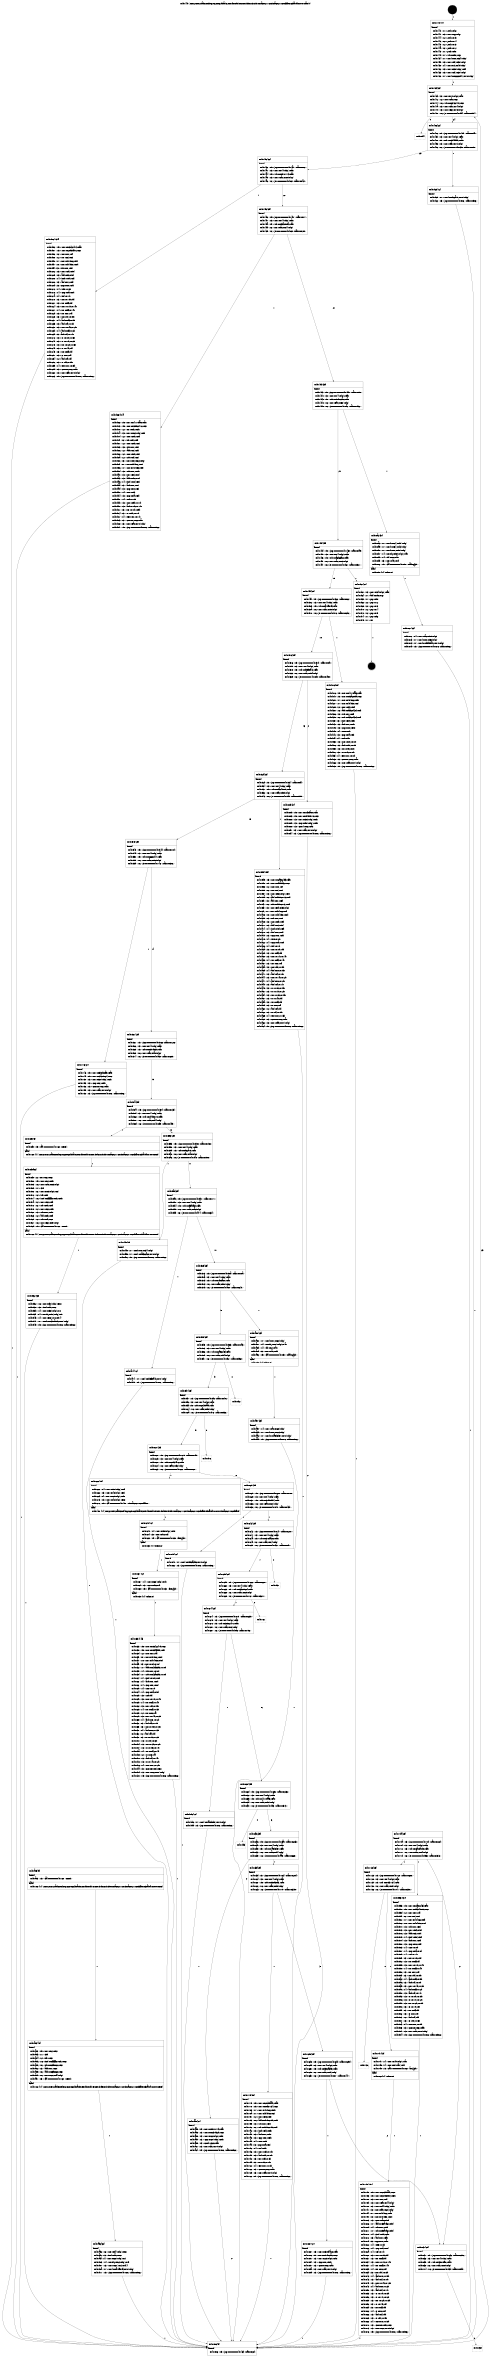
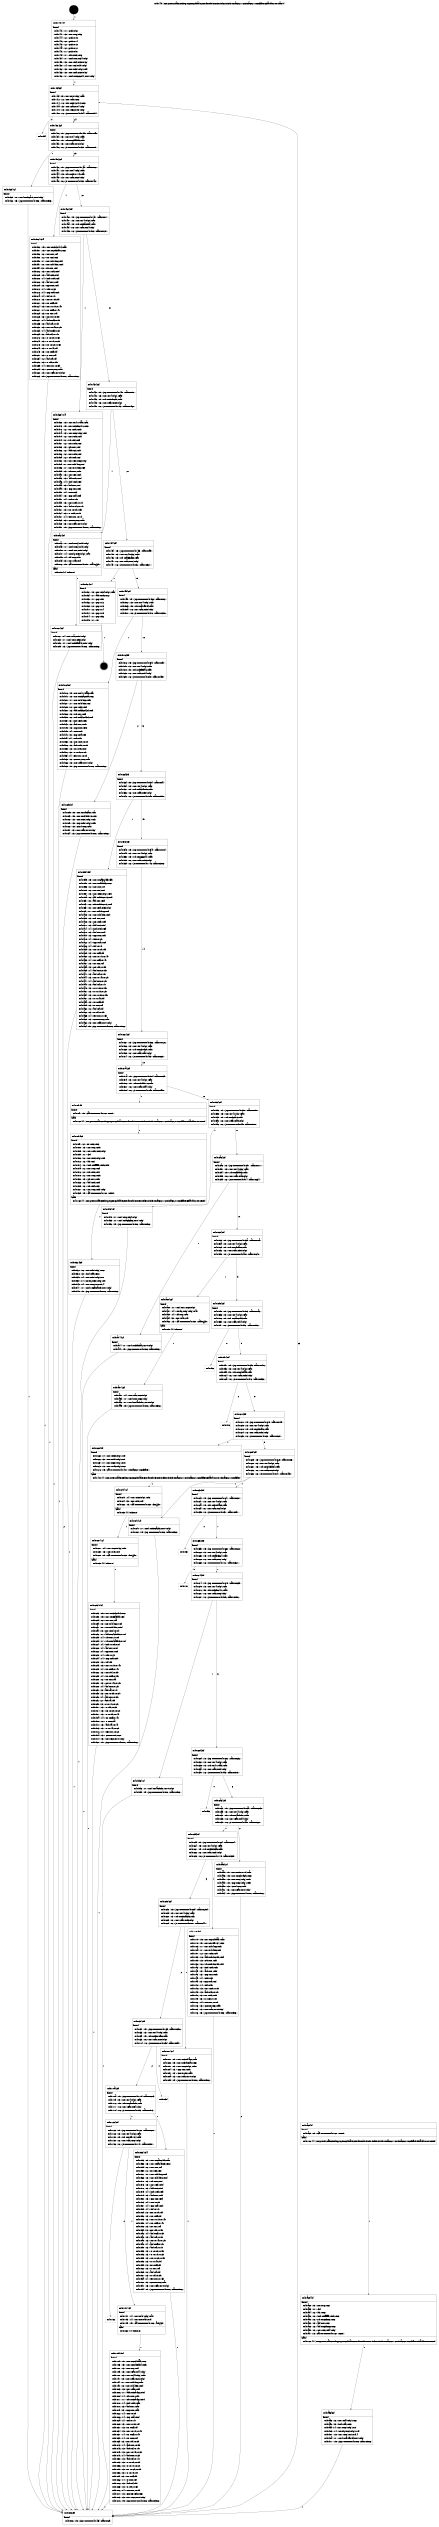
(101, 1080) -> none
(459, 2049) -> (144, 2066)
